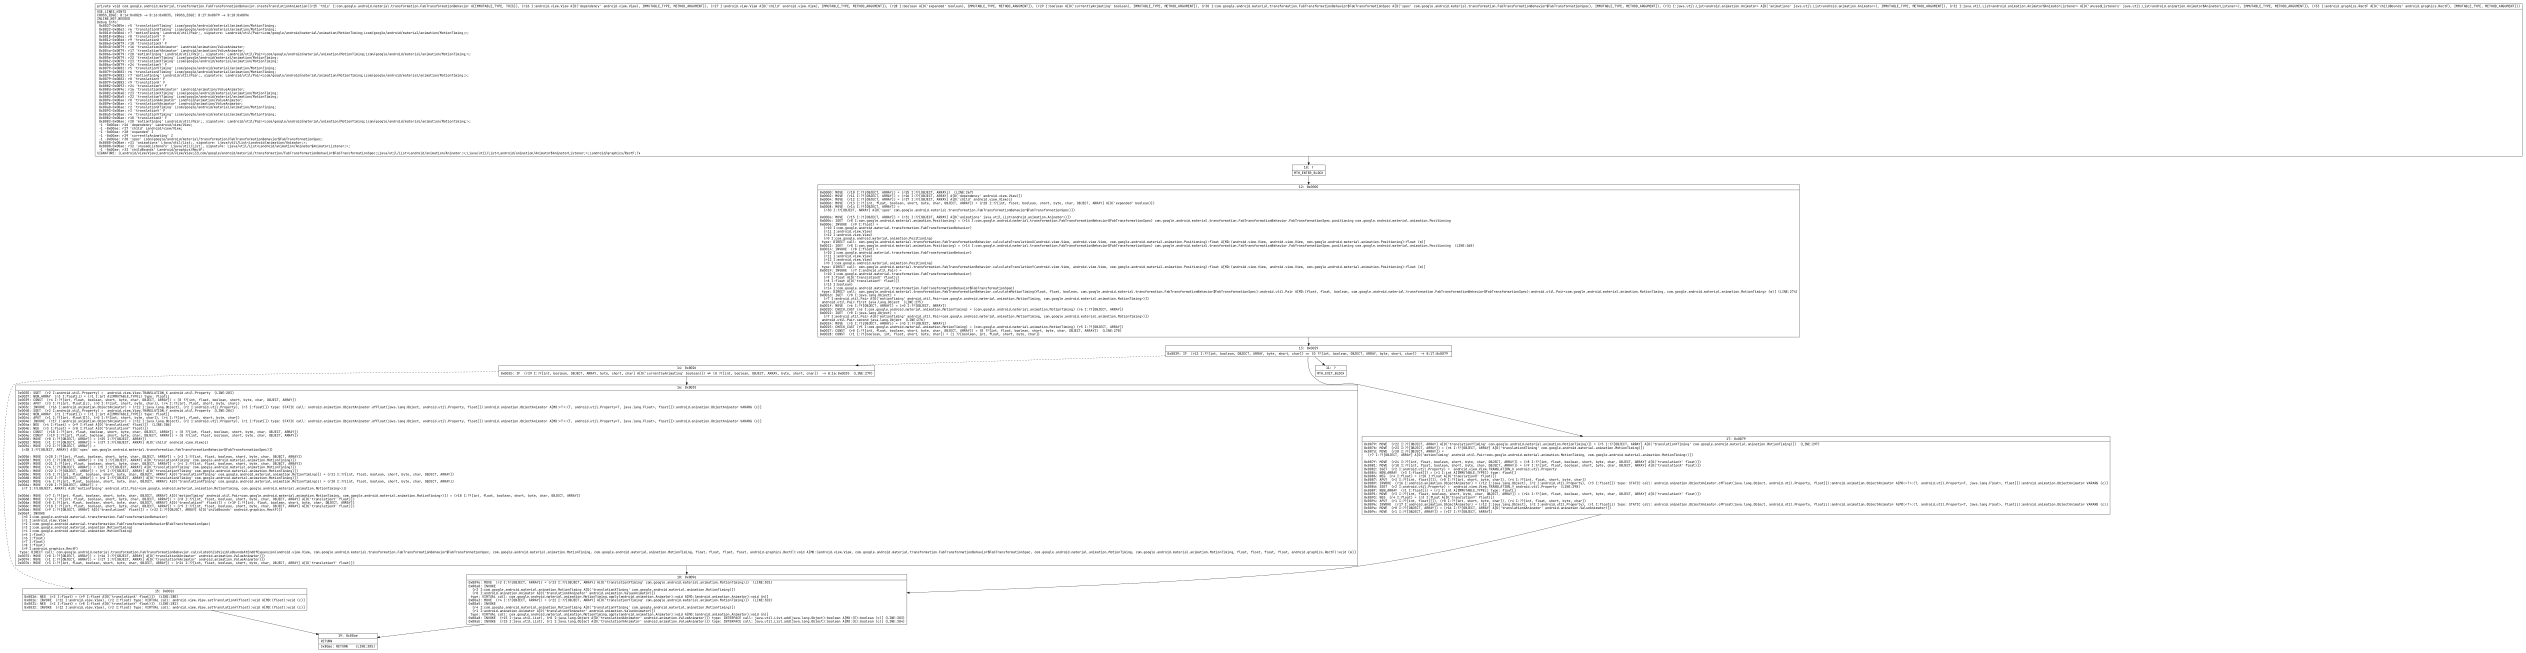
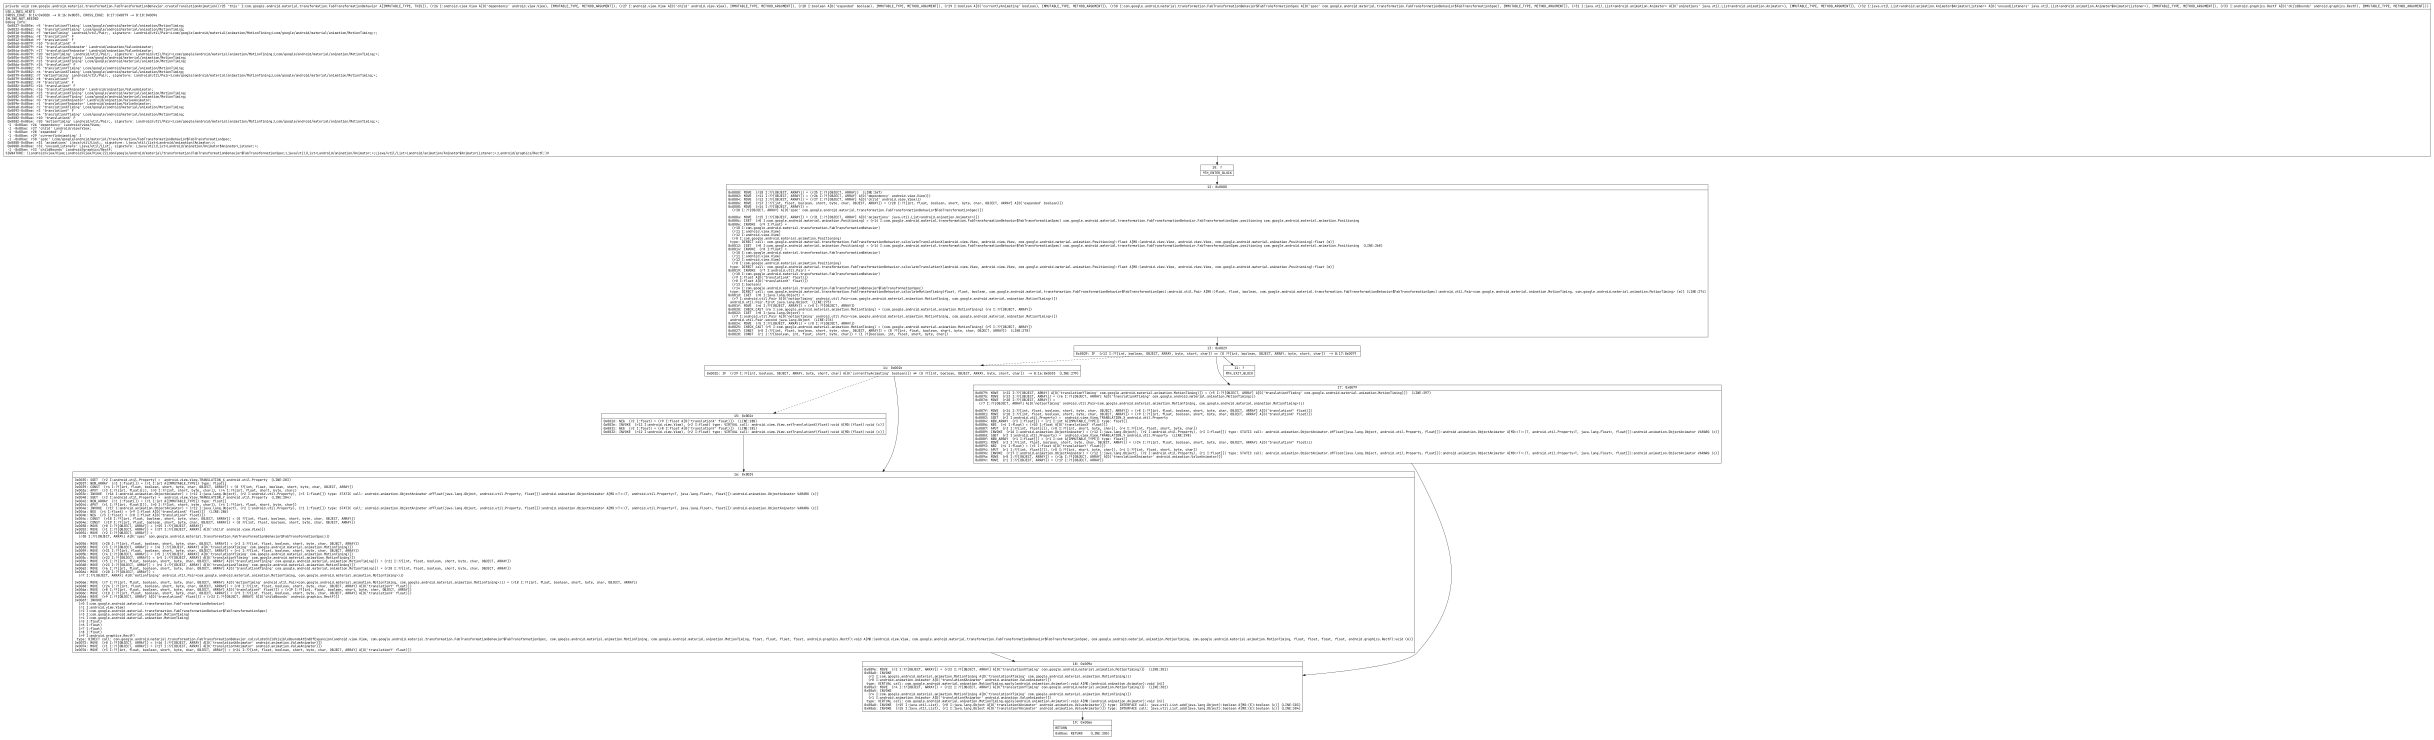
(264, 622) -> (744, 452)
